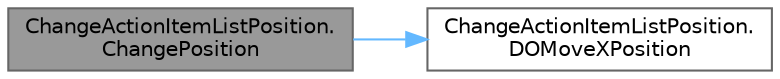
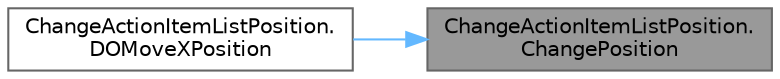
(379, 39) -> (379, 39)
